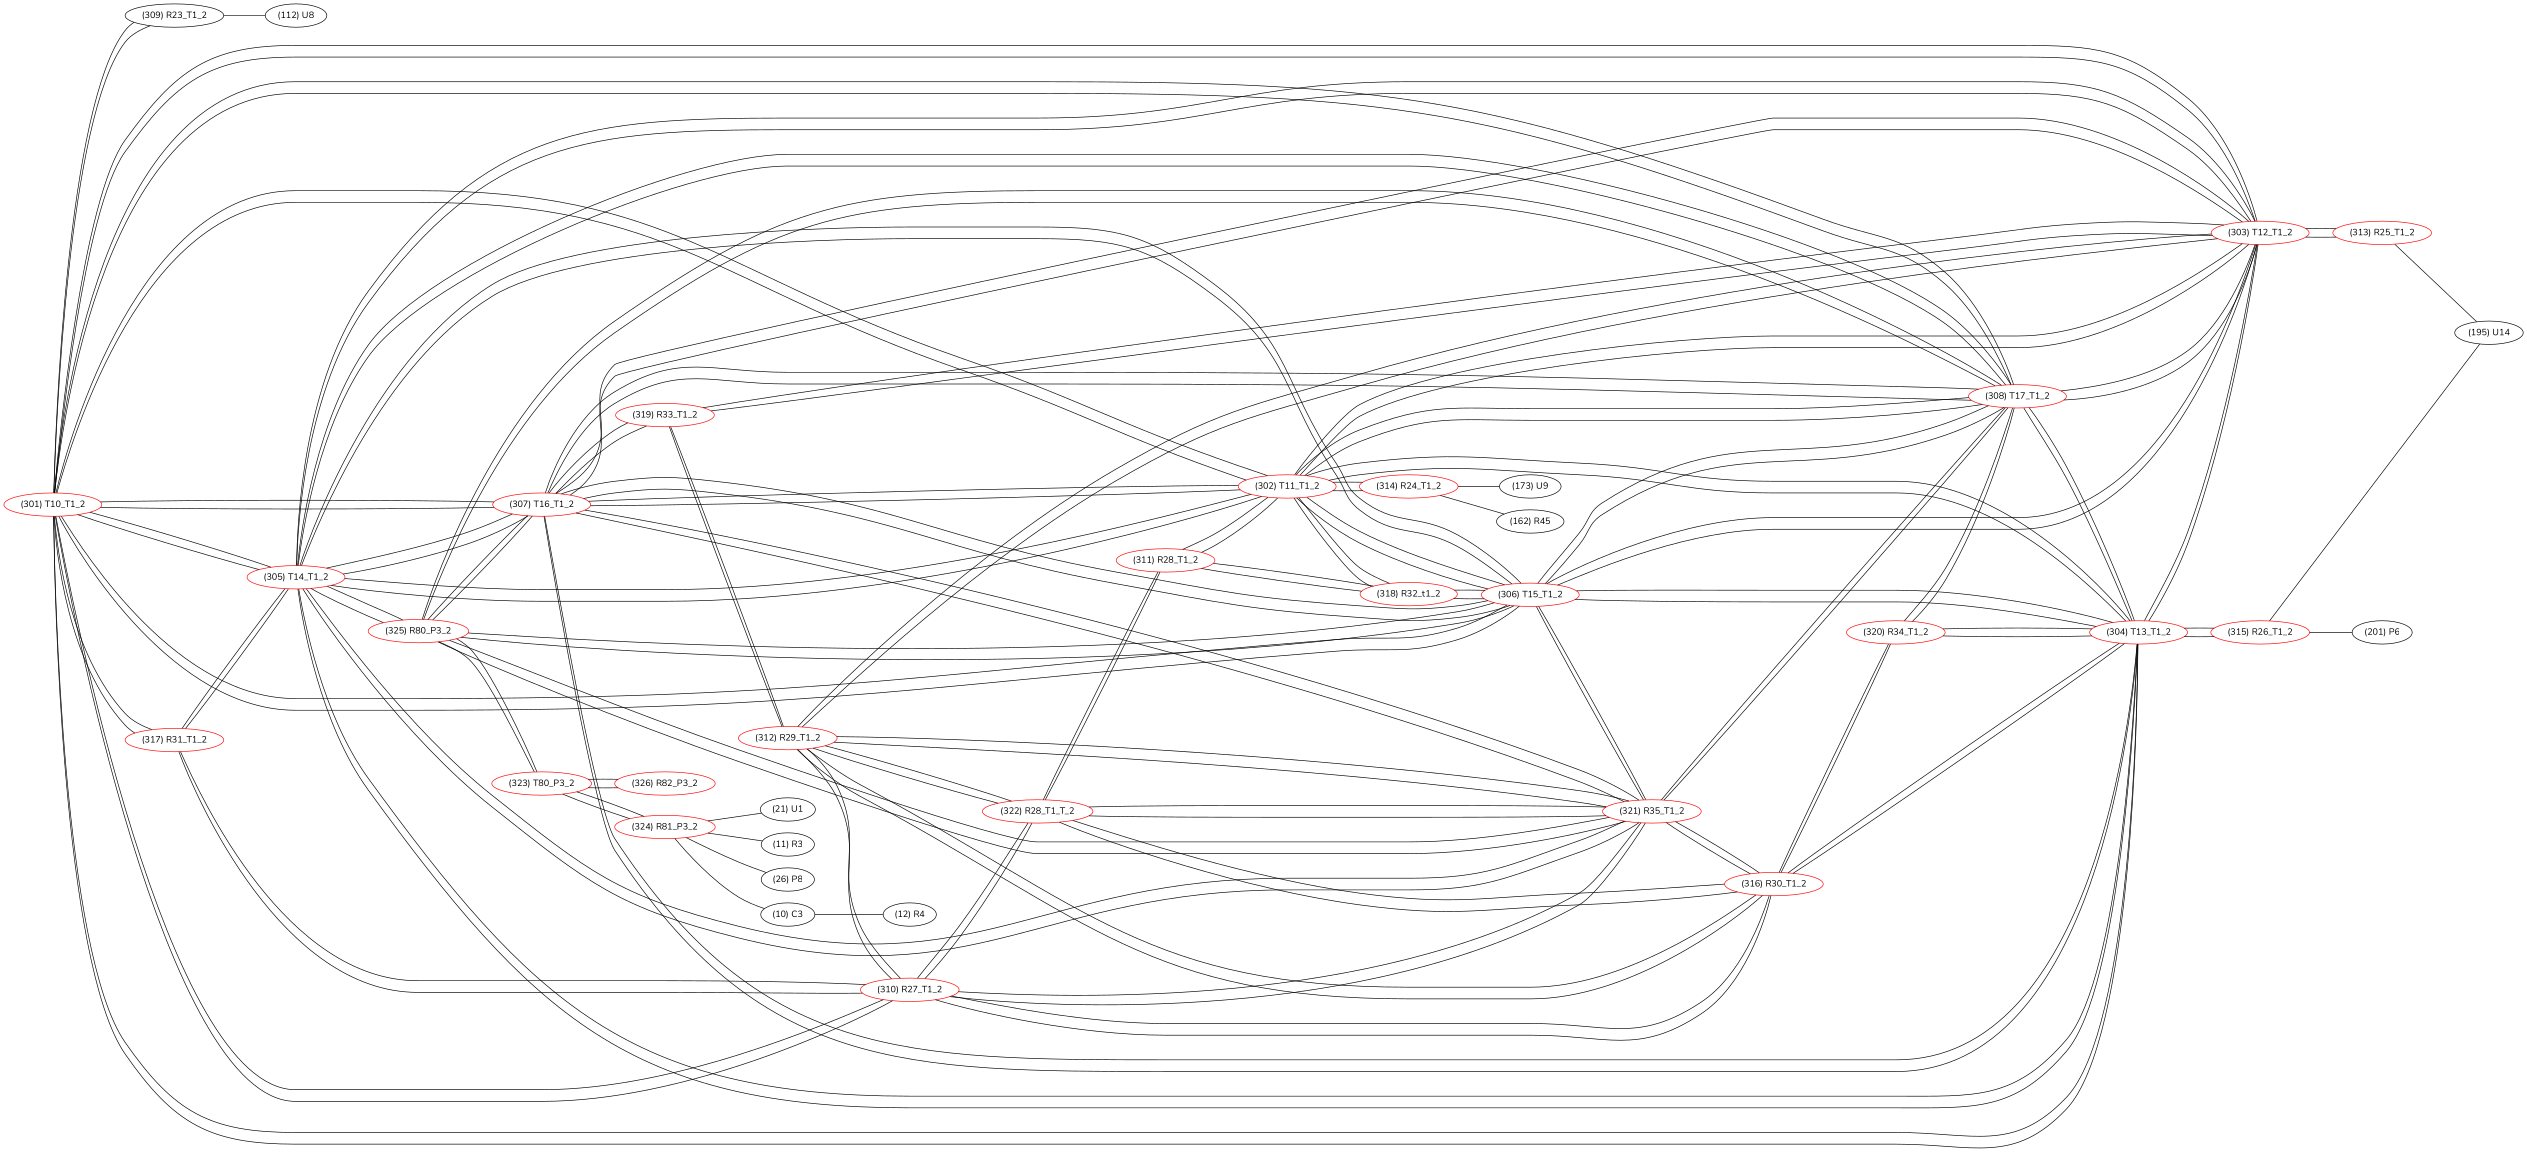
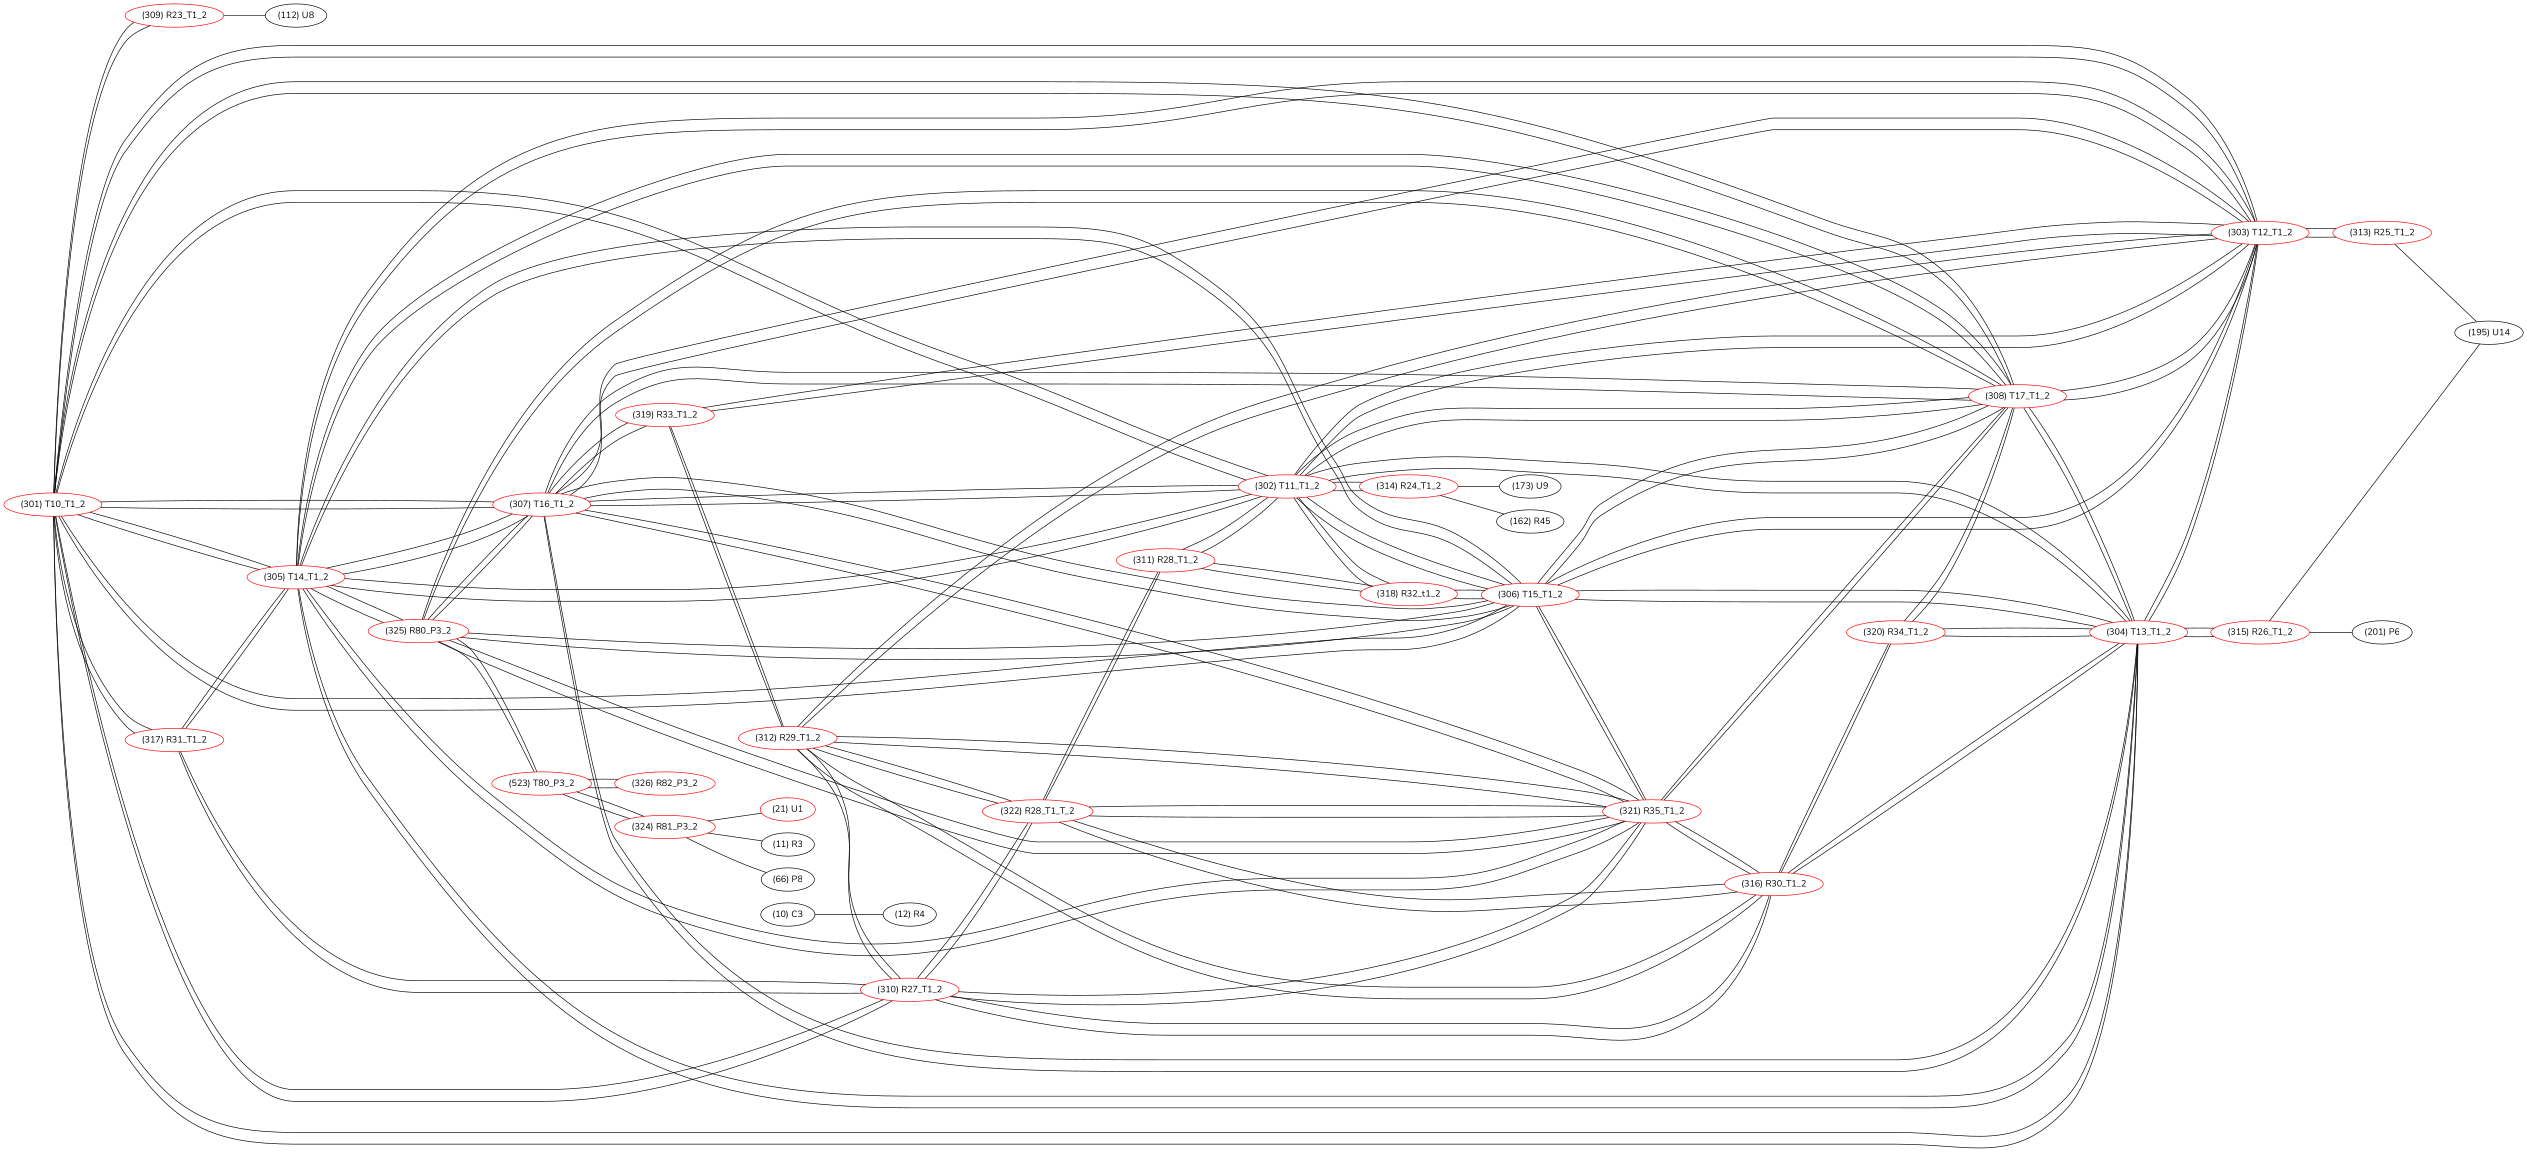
(174, 16) -> (174, 16)
(542, 784) -> (542, 784)
(788, 809) -> (788, 809)
(715, 880) -> none
(788, 880) -> (788, 880)
